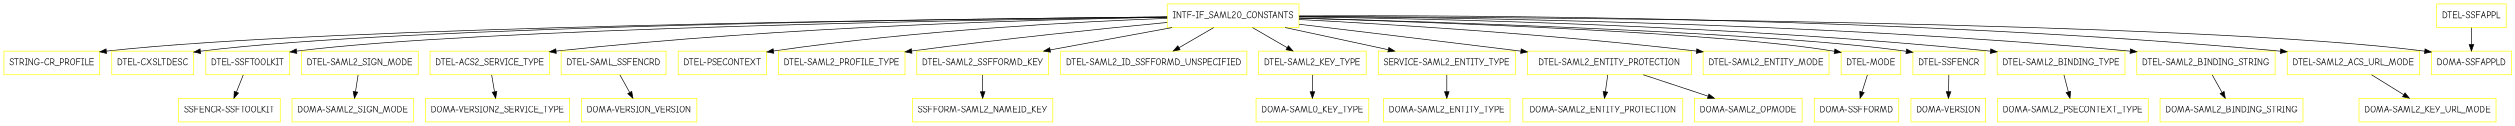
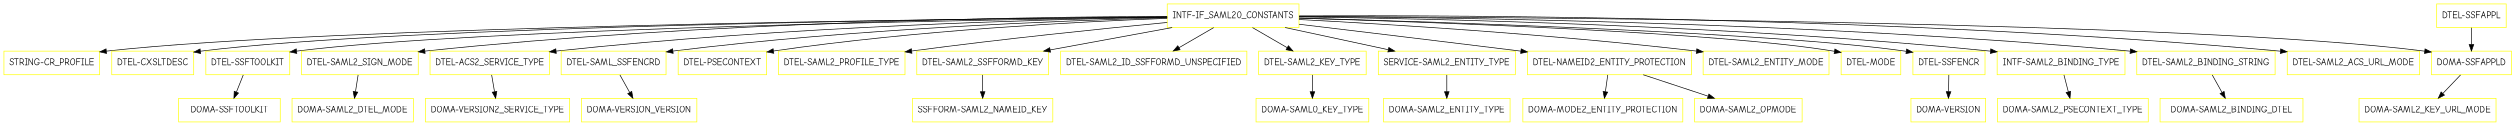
none -> (920, 29)
none -> (610, 35)
(1609, 63) -> (1609, 63)
(2061, 63) -> (2061, 63)
(2388, 85) -> (2452, 84)
(229, 110) -> (229, 110)
(353, 110) -> (353, 110)
(1603, 110) -> (1603, 110)
(1857, 110) -> none
(2232, 110) -> (2232, 110)
